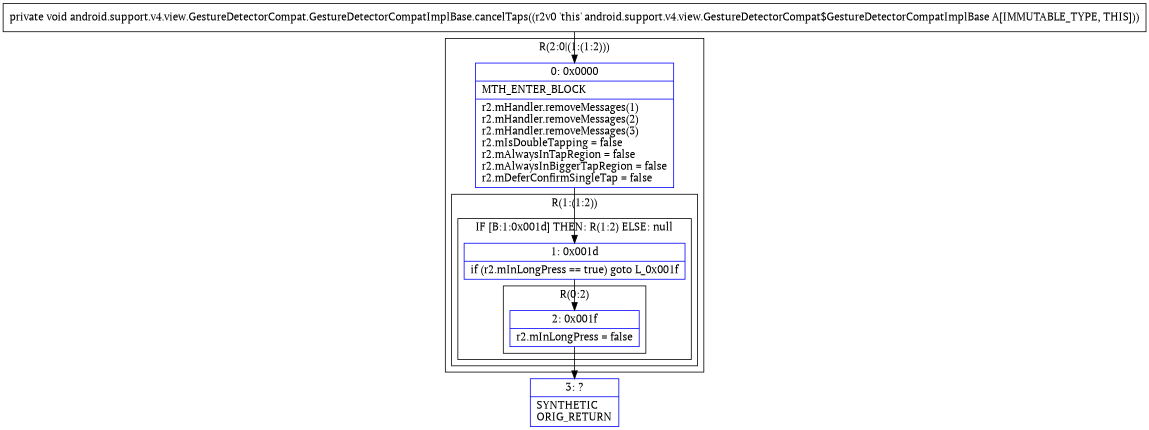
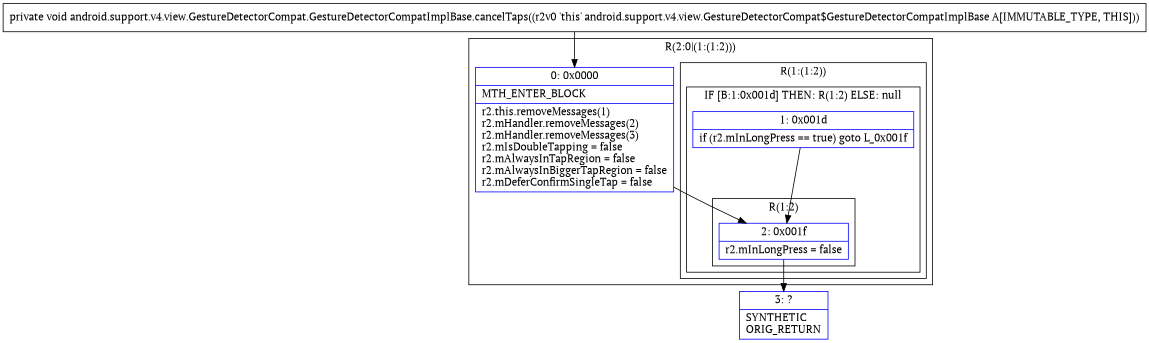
(560, 108) -> (546, 112)
(575, 212) -> (706, 204)
(575, 295) -> (784, 208)
